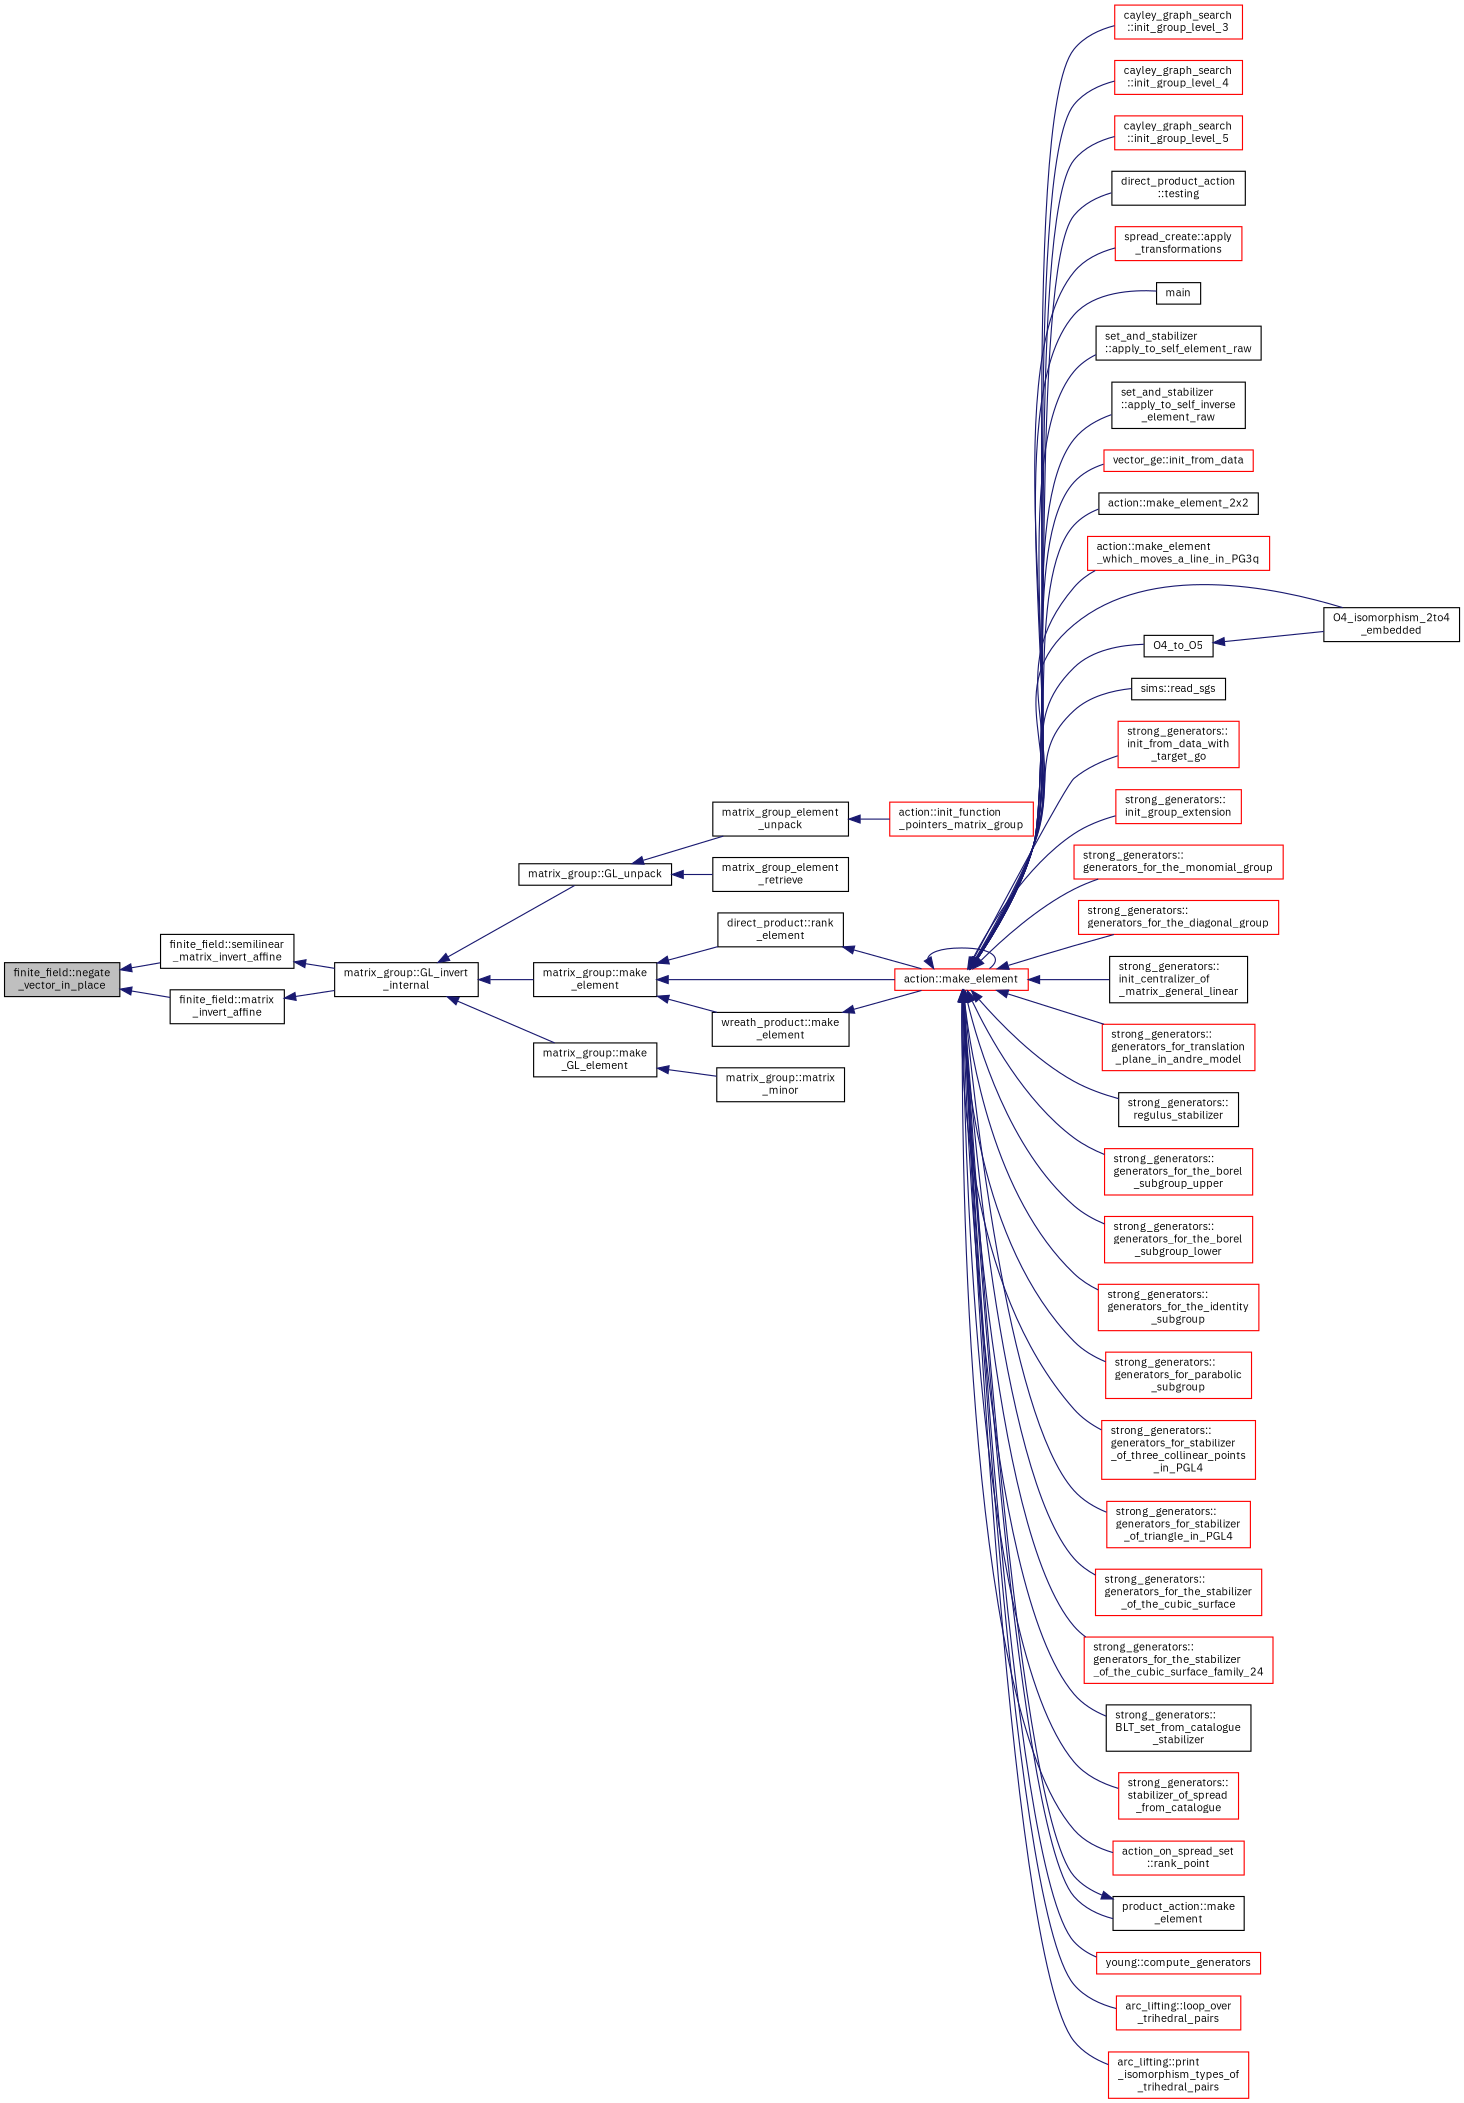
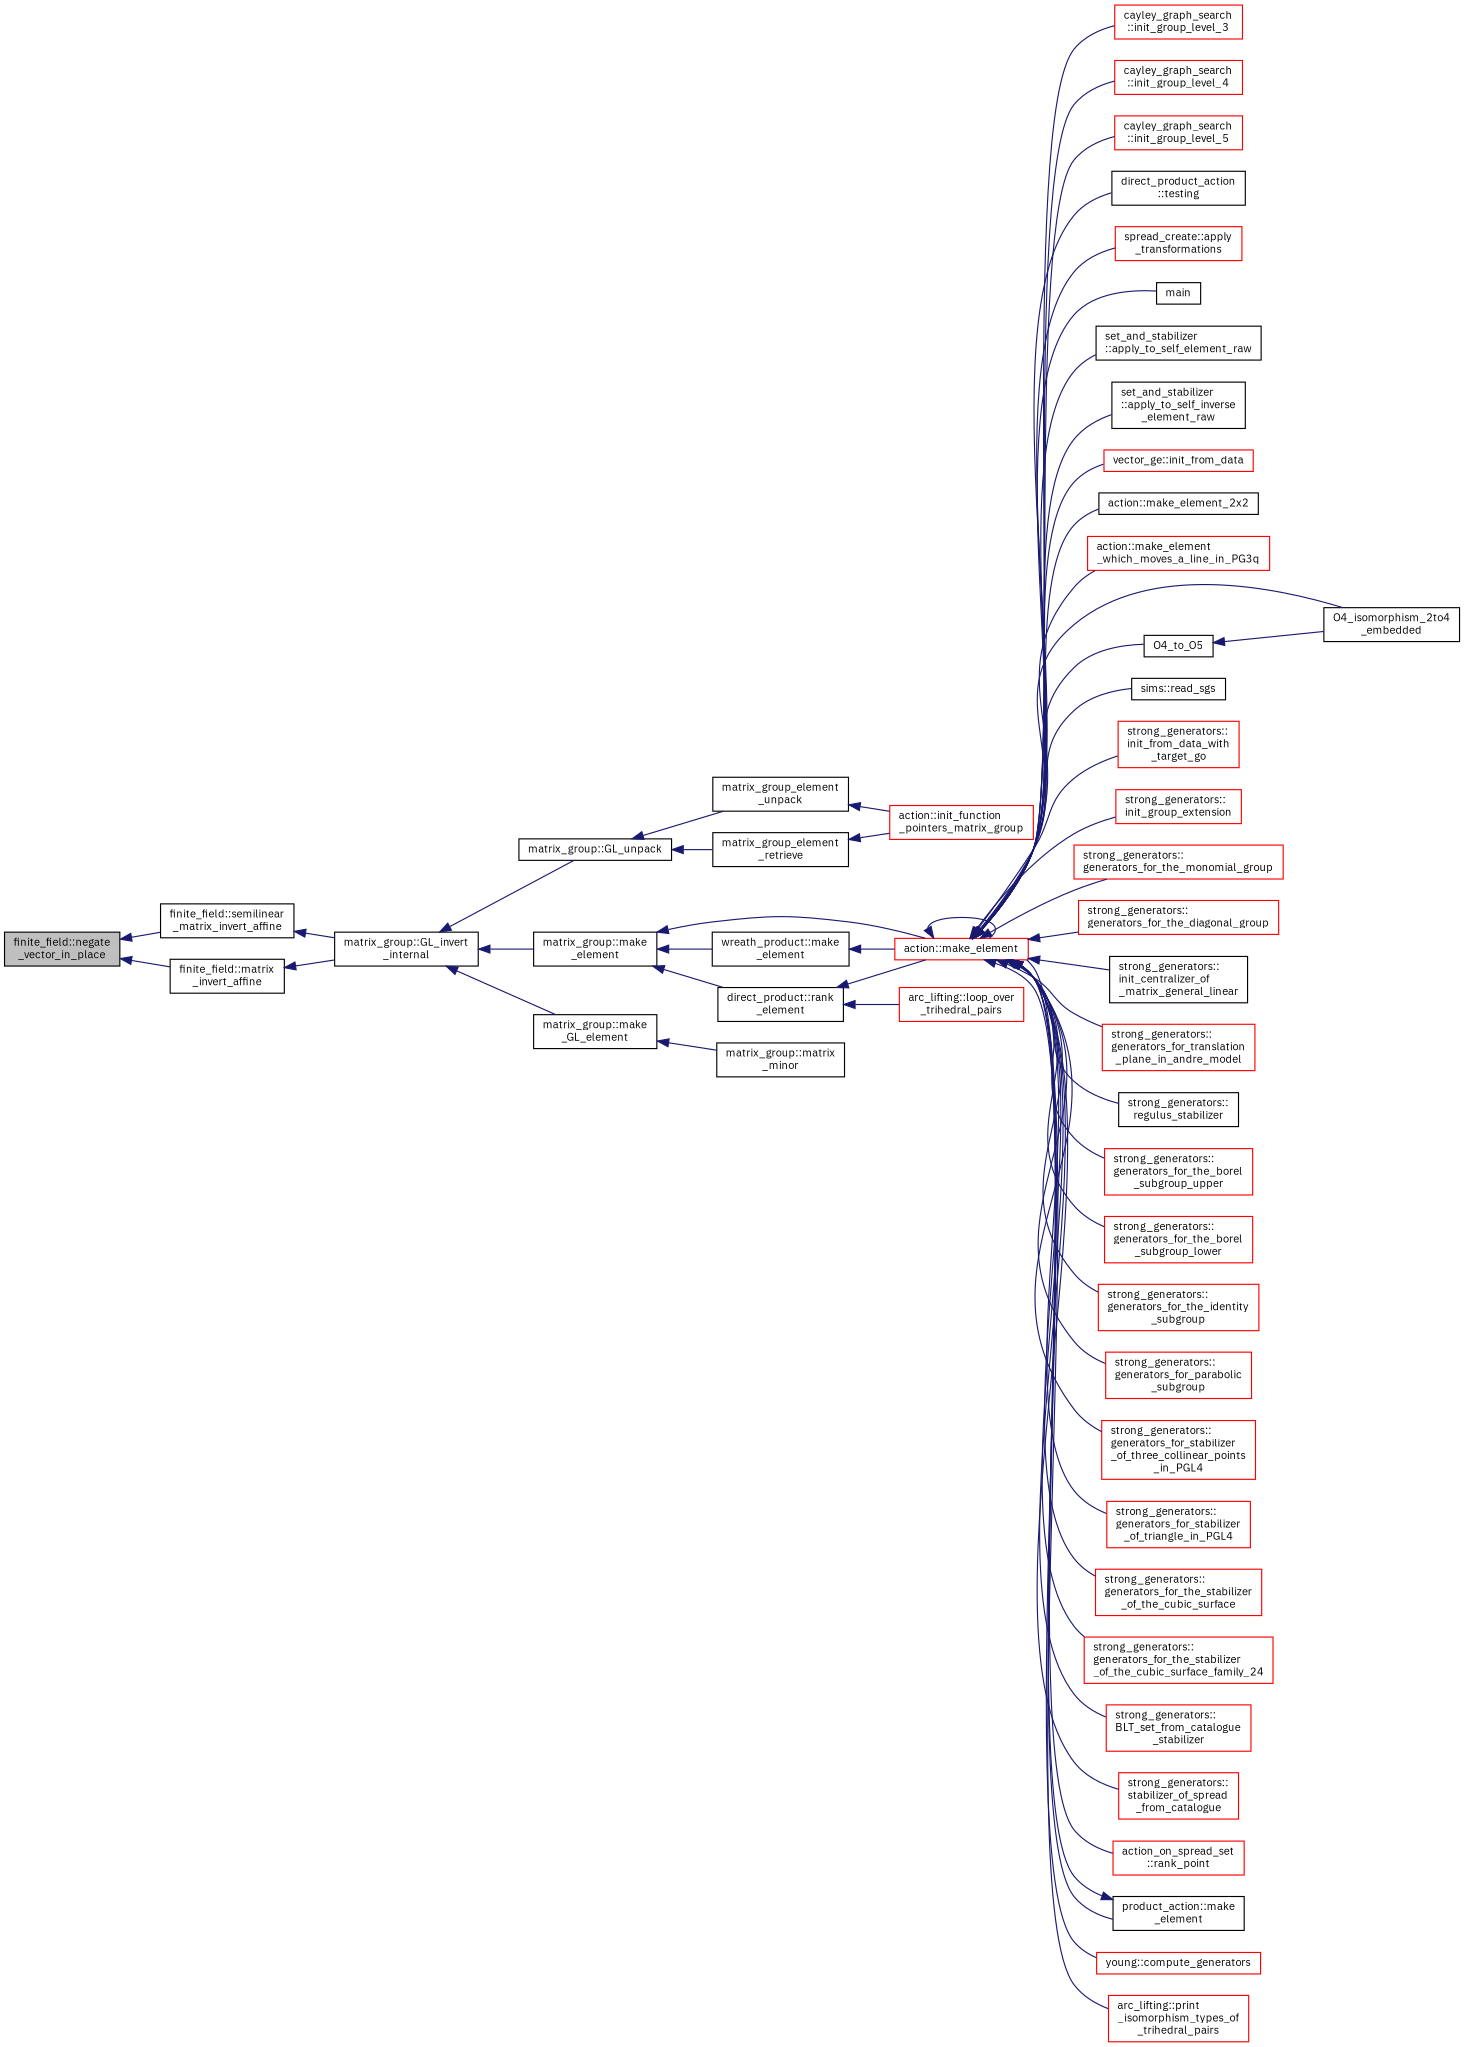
none -> (875, 835)
(997, 1521) -> (877, 1004)
(1179, 1728) -> (1179, 1728)
